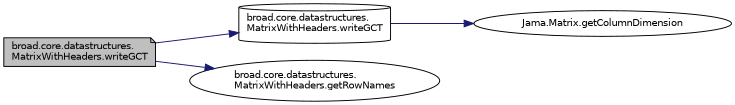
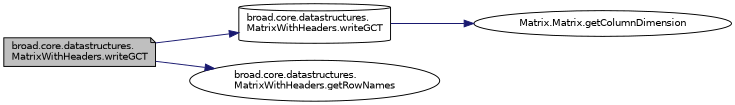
(603, 23) -> (603, 23)
